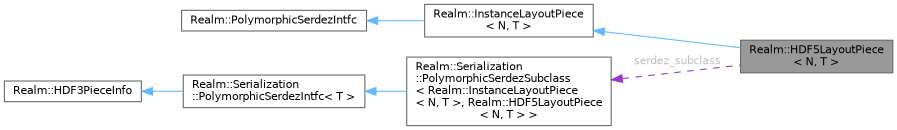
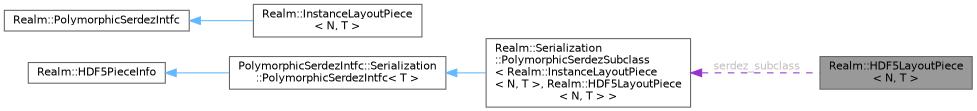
(673, 40) -> none
(73, 91) -> (97, 73)
(274, 91) -> (338, 73)
